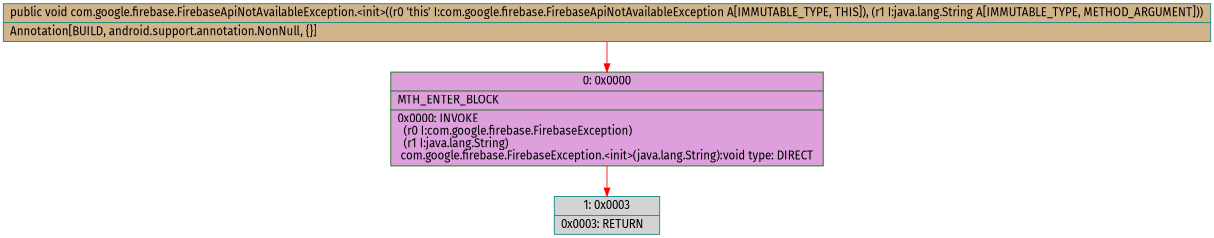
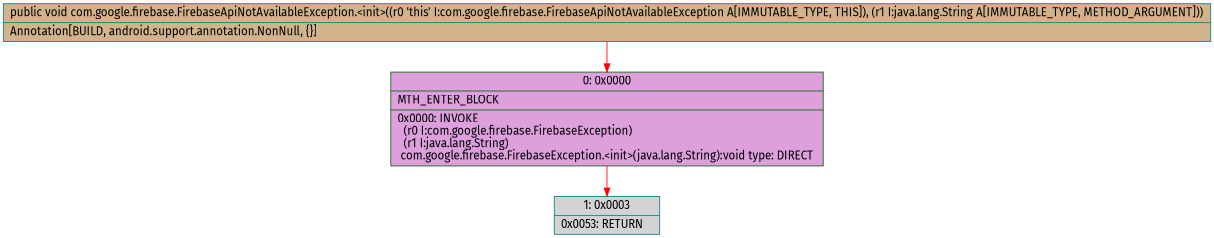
(607, 224) -> (607, 224)
